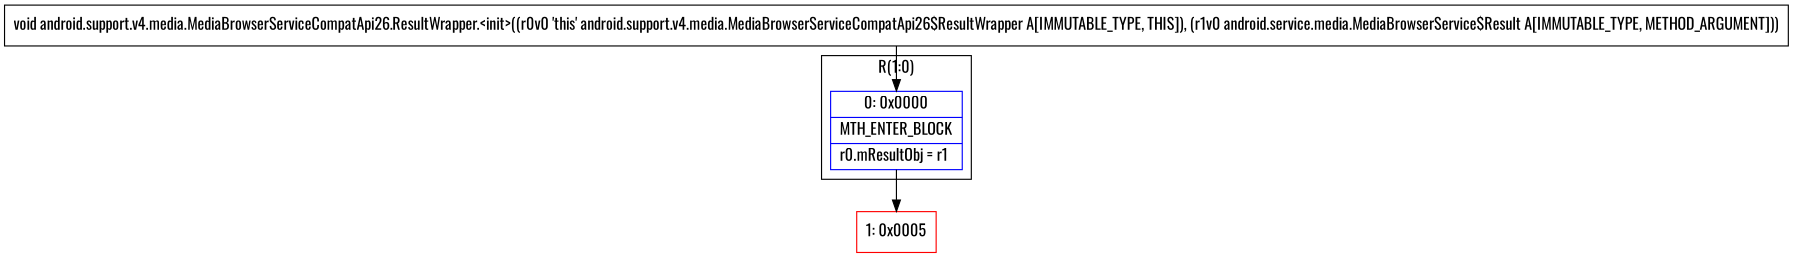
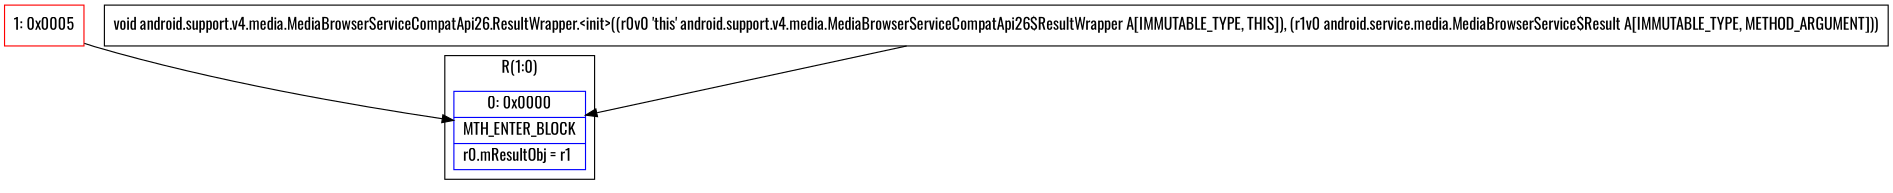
(896, 186) -> (262, 87)
